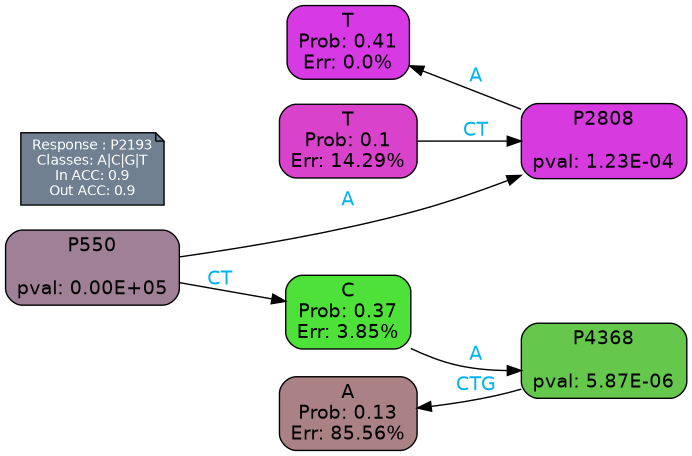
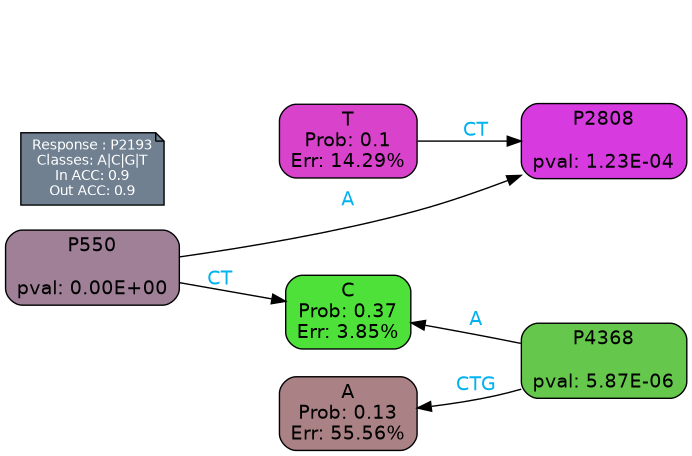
(348, 42) -> none
(92, 268) -> (92, 268)
(458, 365) -> (473, 334)
(348, 414) -> (348, 414)
